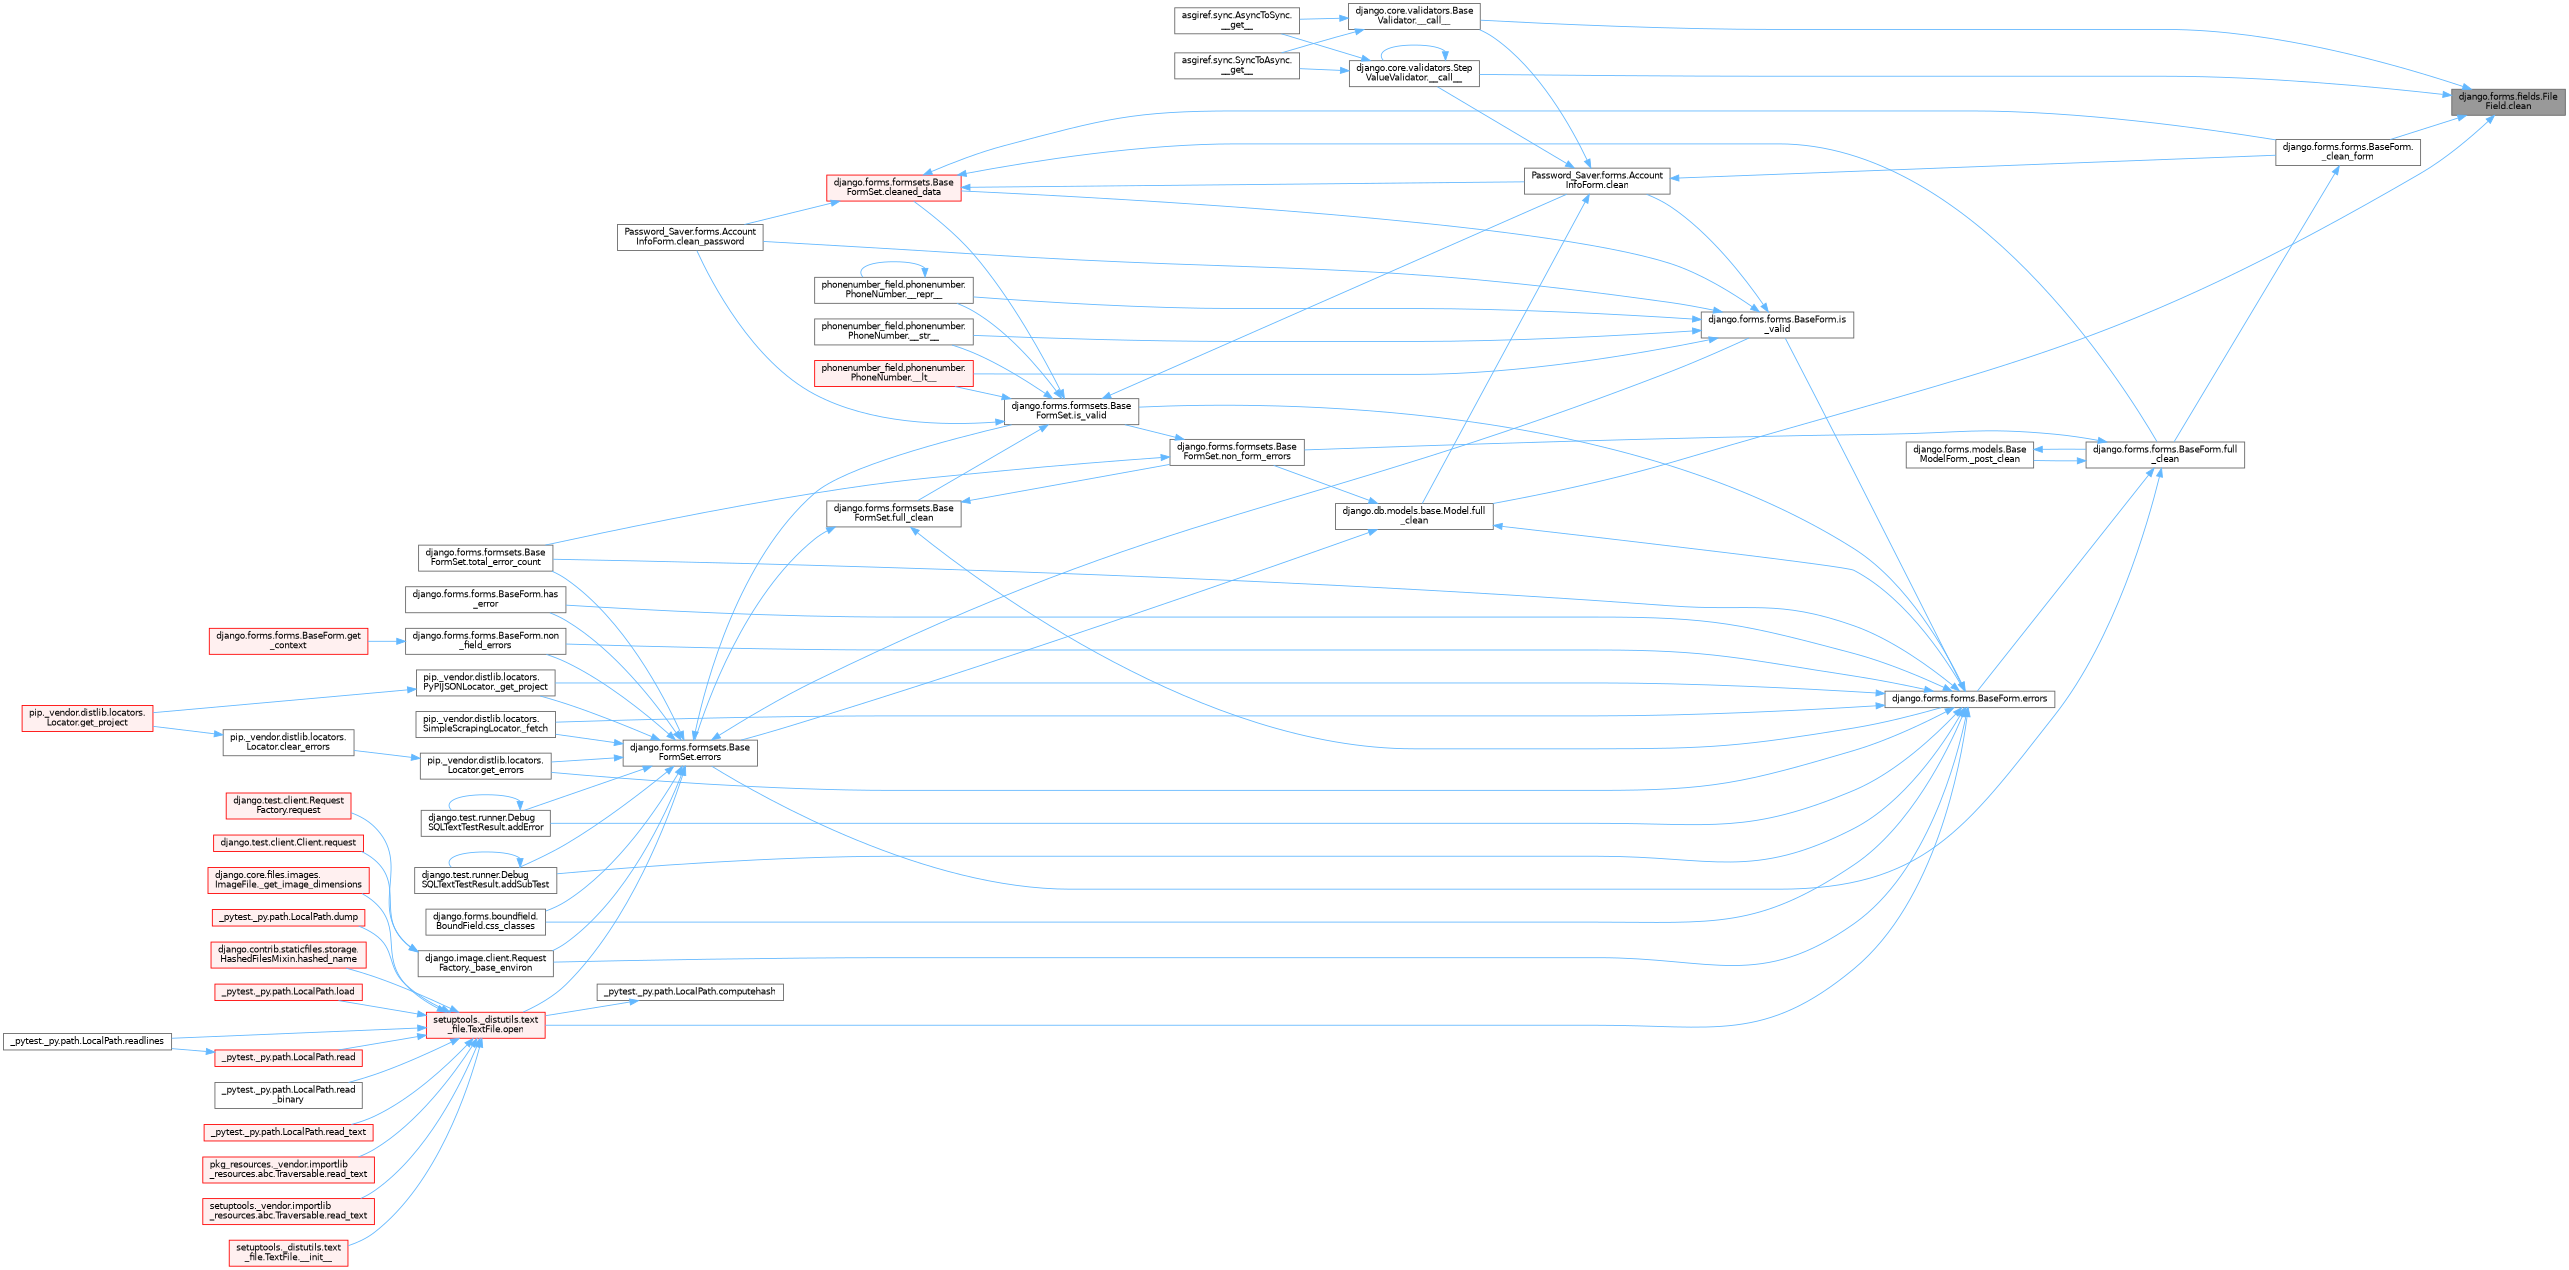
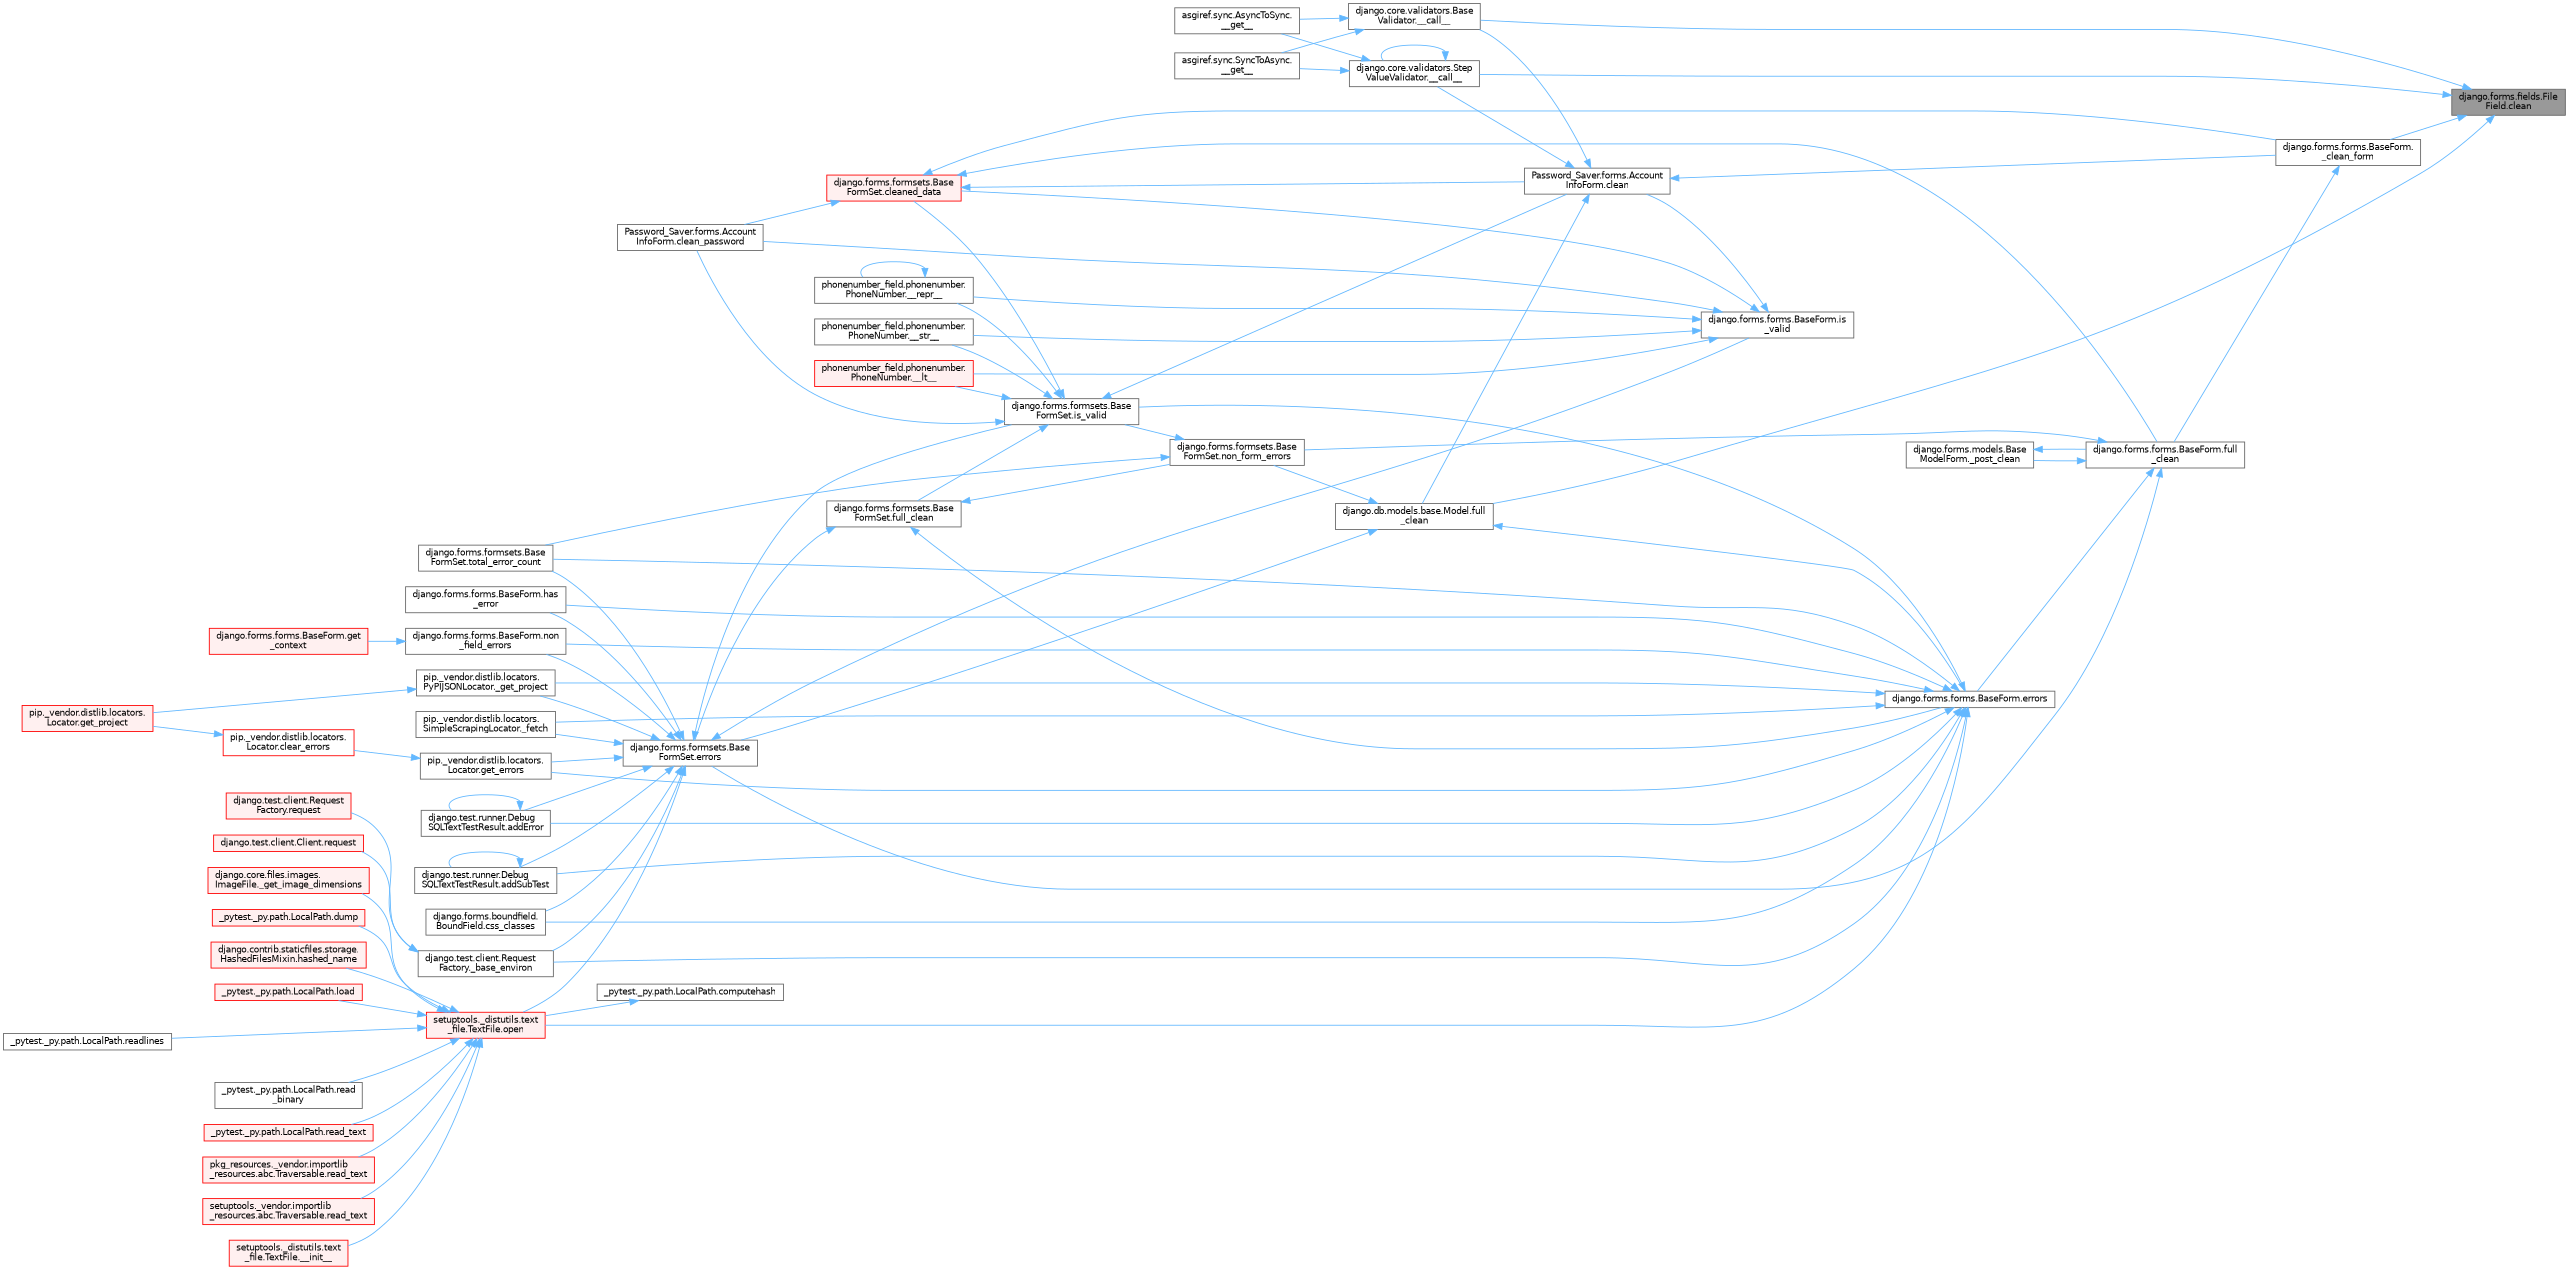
(1874, 511) -> none
(289, 743) -> (289, 743)
(486, 964) -> (486, 964)
(289, 1058) -> none
